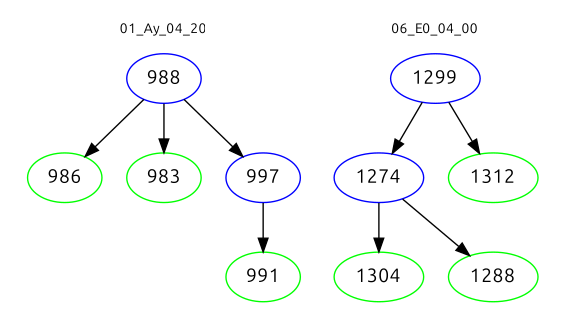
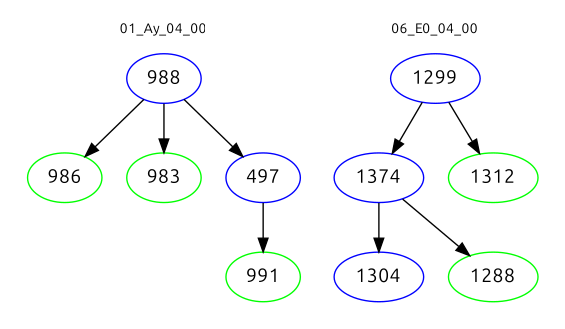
(164, 30) -> (164, 30)
(263, 178) -> (263, 178)
(379, 178) -> (379, 178)
(379, 277) -> (379, 277)
